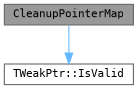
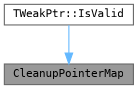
(69, 39) -> (69, 39)
